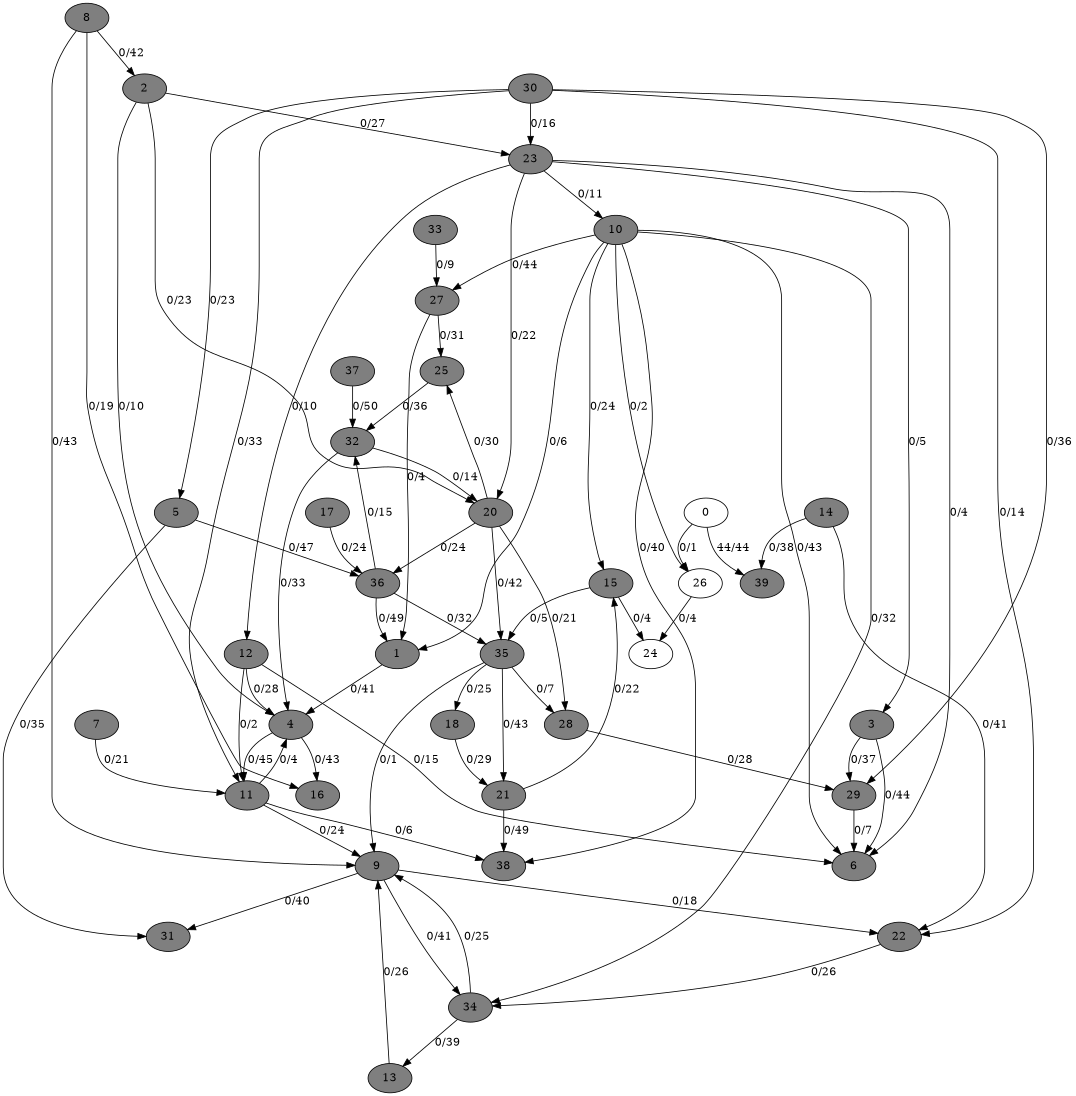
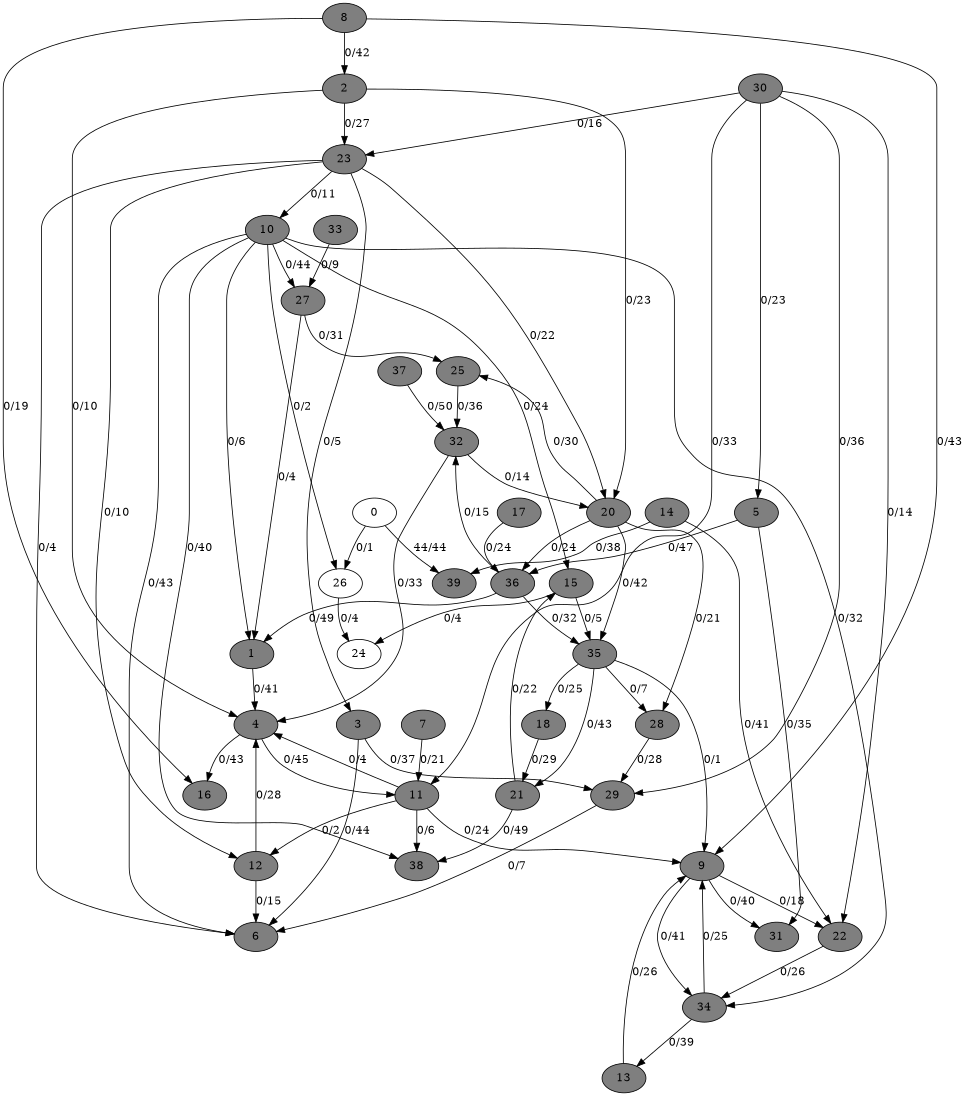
(239, 721) -> (334, 820)
